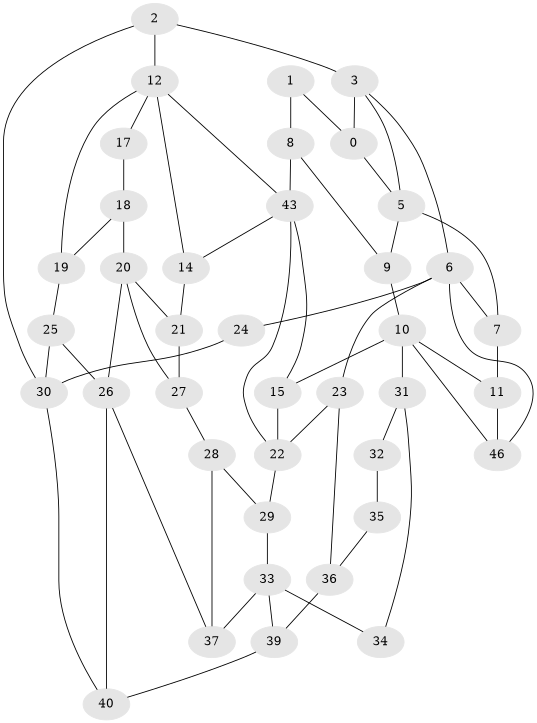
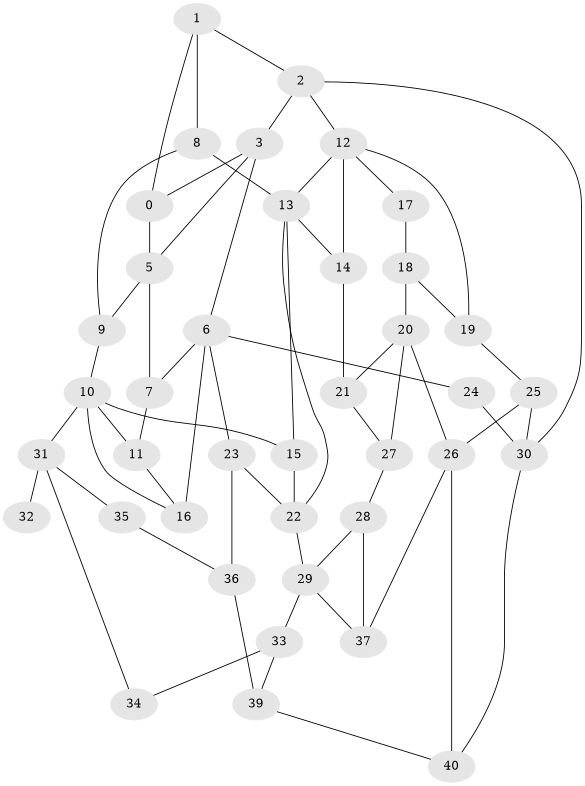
none -> (249, 50)
(290, 206) -> (286, 206)
(498, 455) -> (184, 517)
(377, 486) -> (82, 486)
(240, 611) -> (334, 611)
